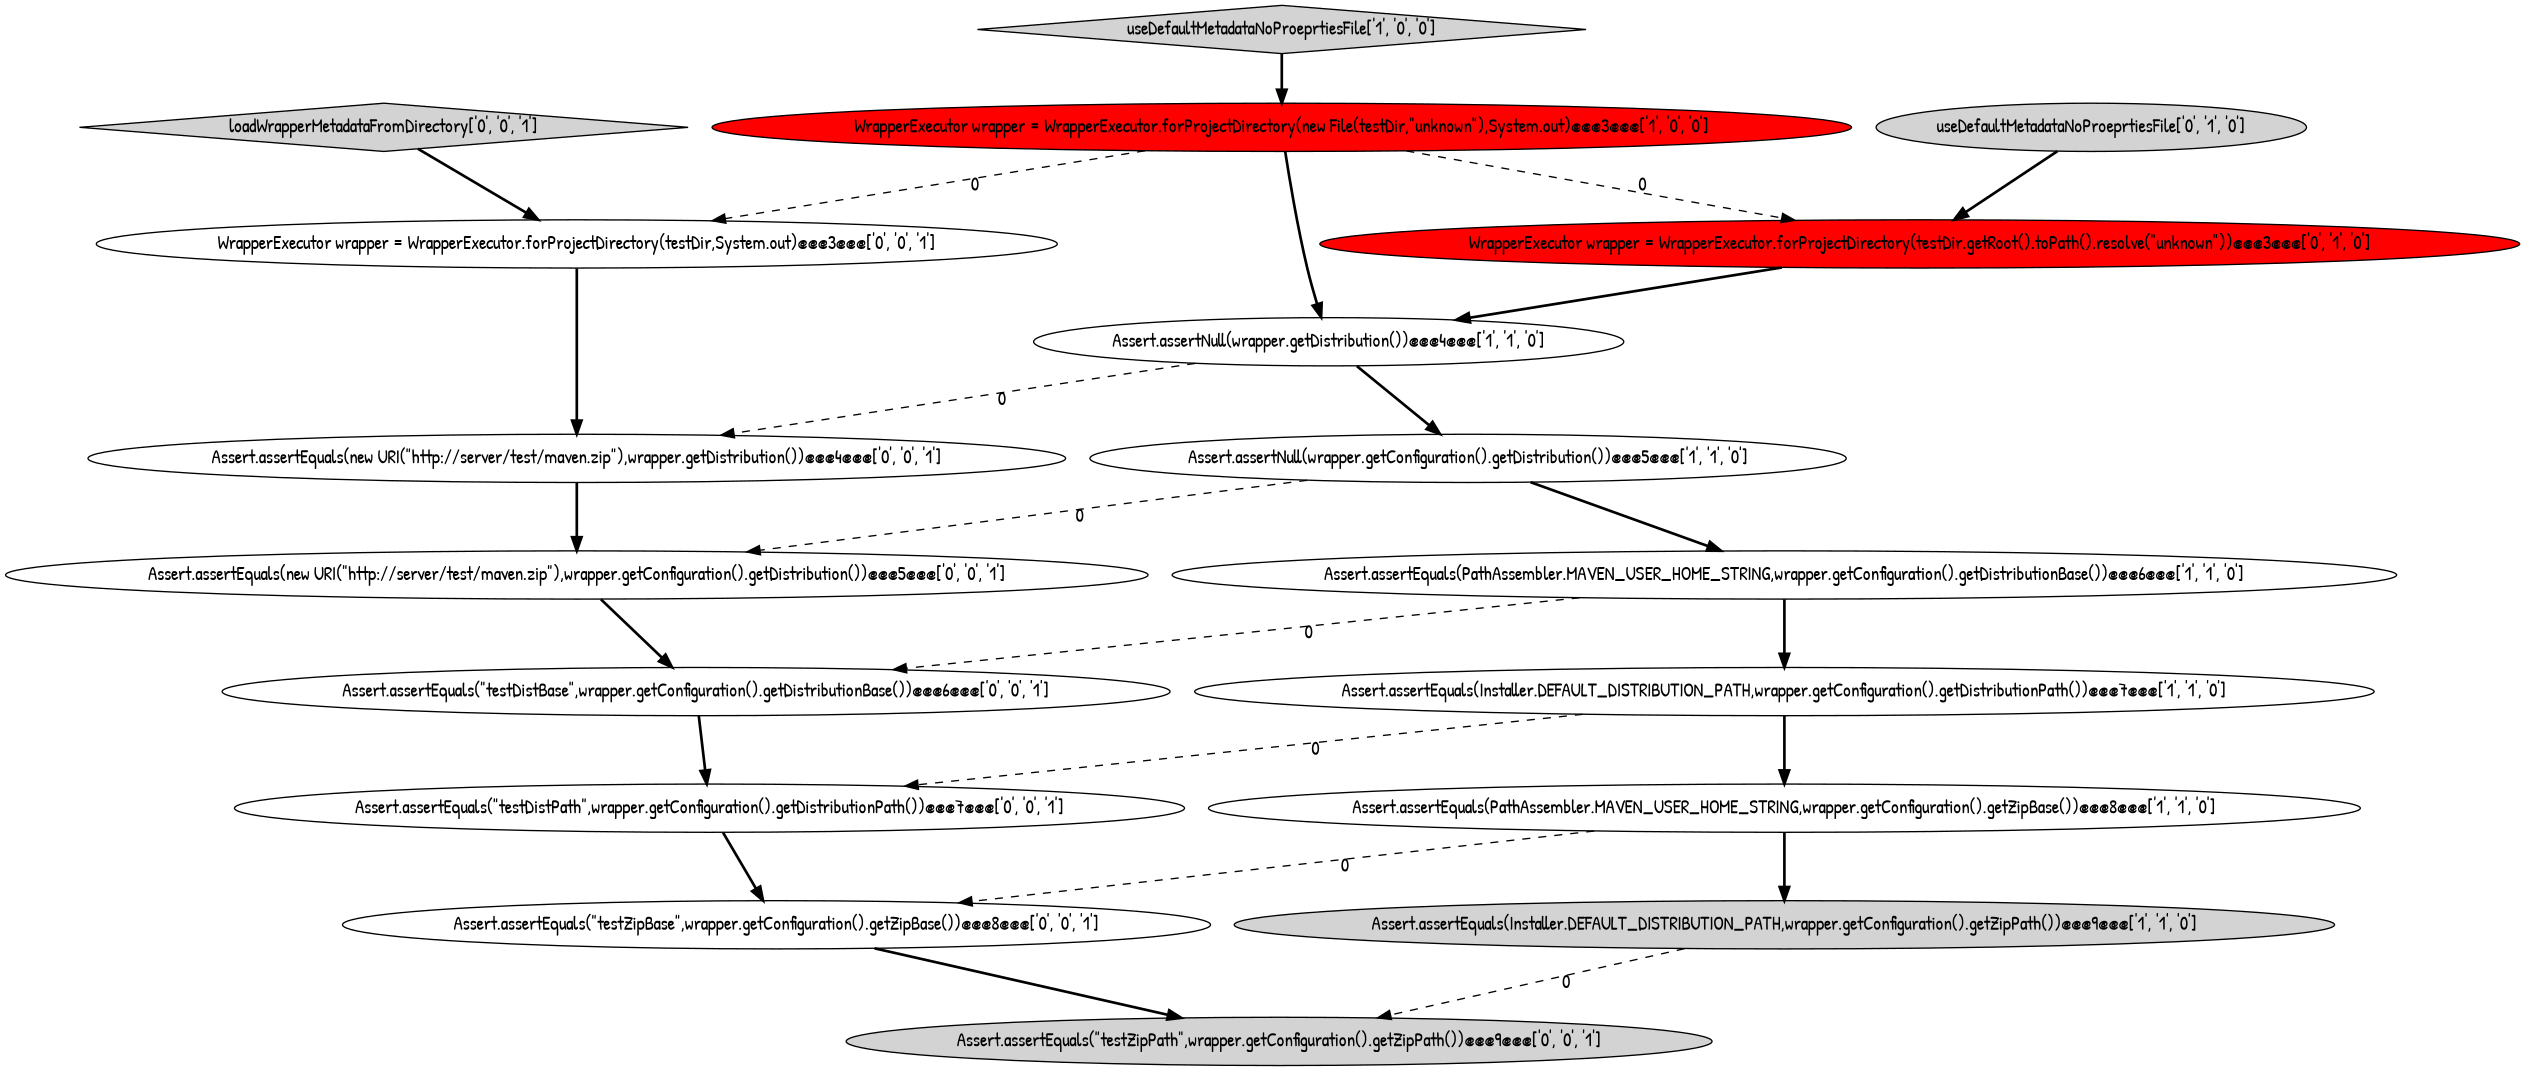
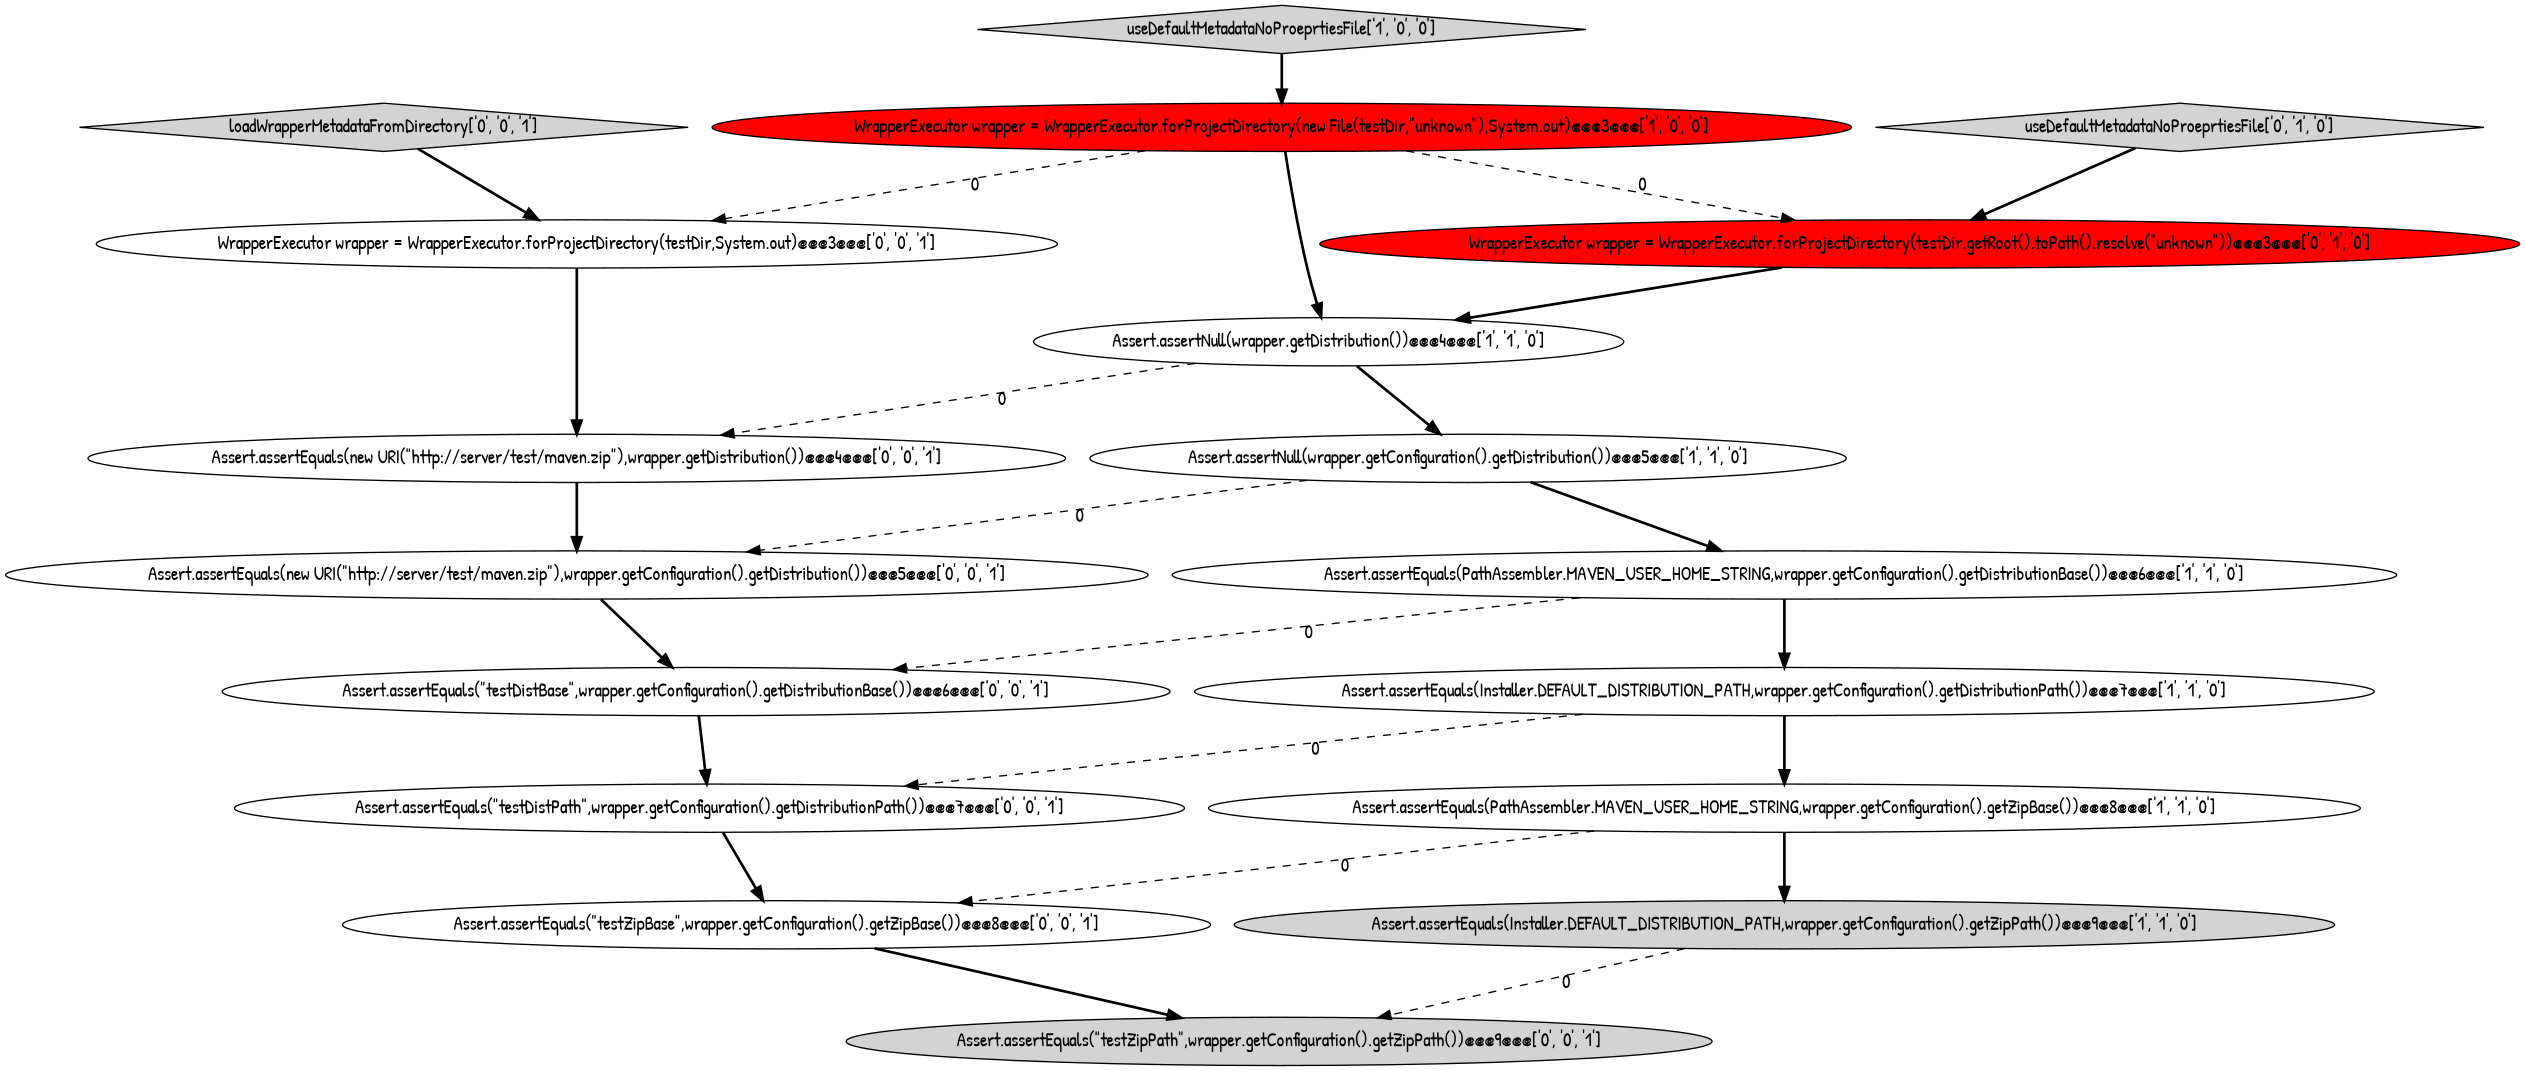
(2091, 127) -> (2180, 127)
